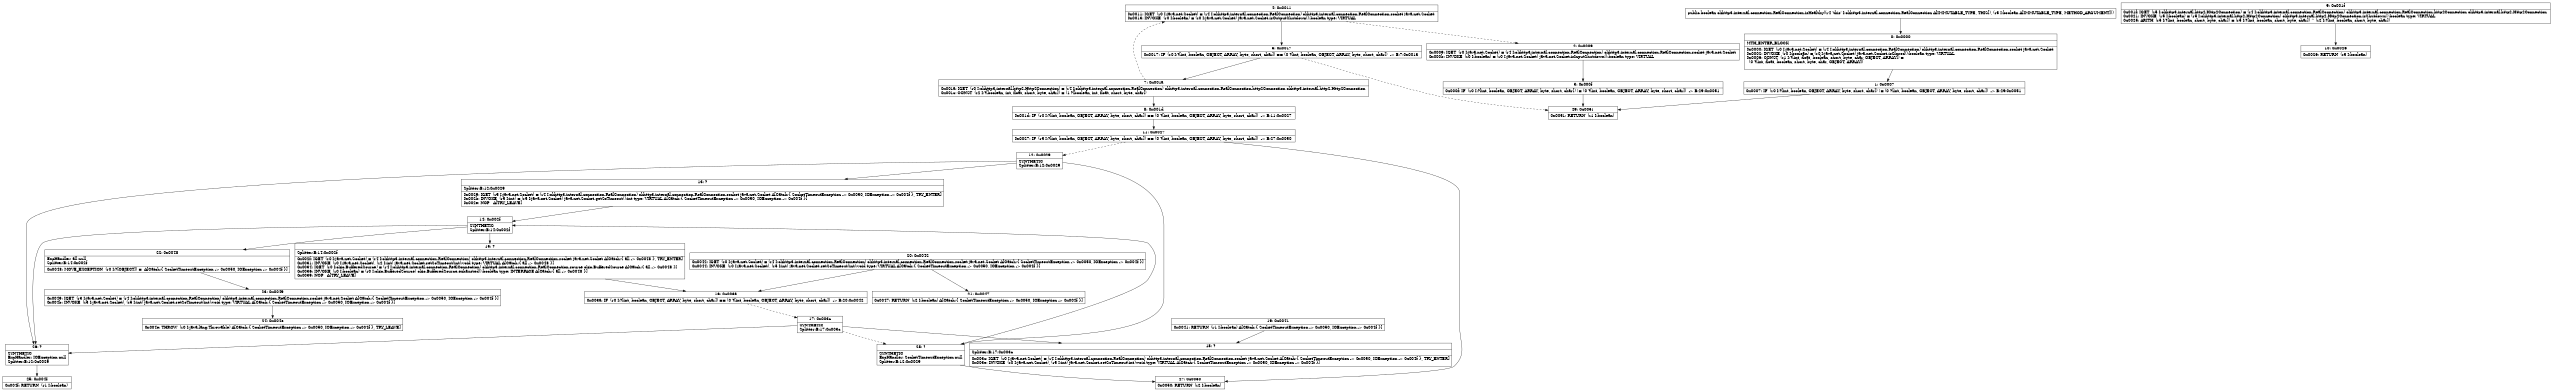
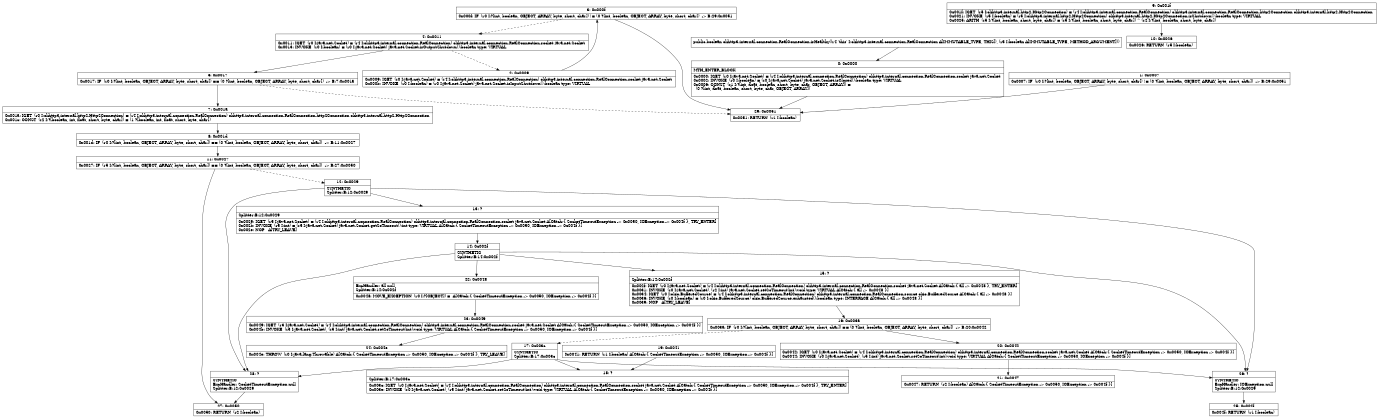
(1134, 44) -> (521, 27)
(1891, 74) -> (795, 102)
(952, 232) -> (317, 277)
(818, 280) -> (921, 337)
(863, 337) -> (407, 368)
